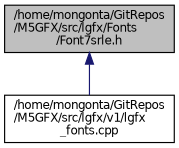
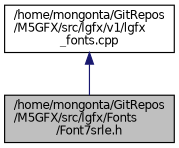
(89, 80) -> (89, 80)
